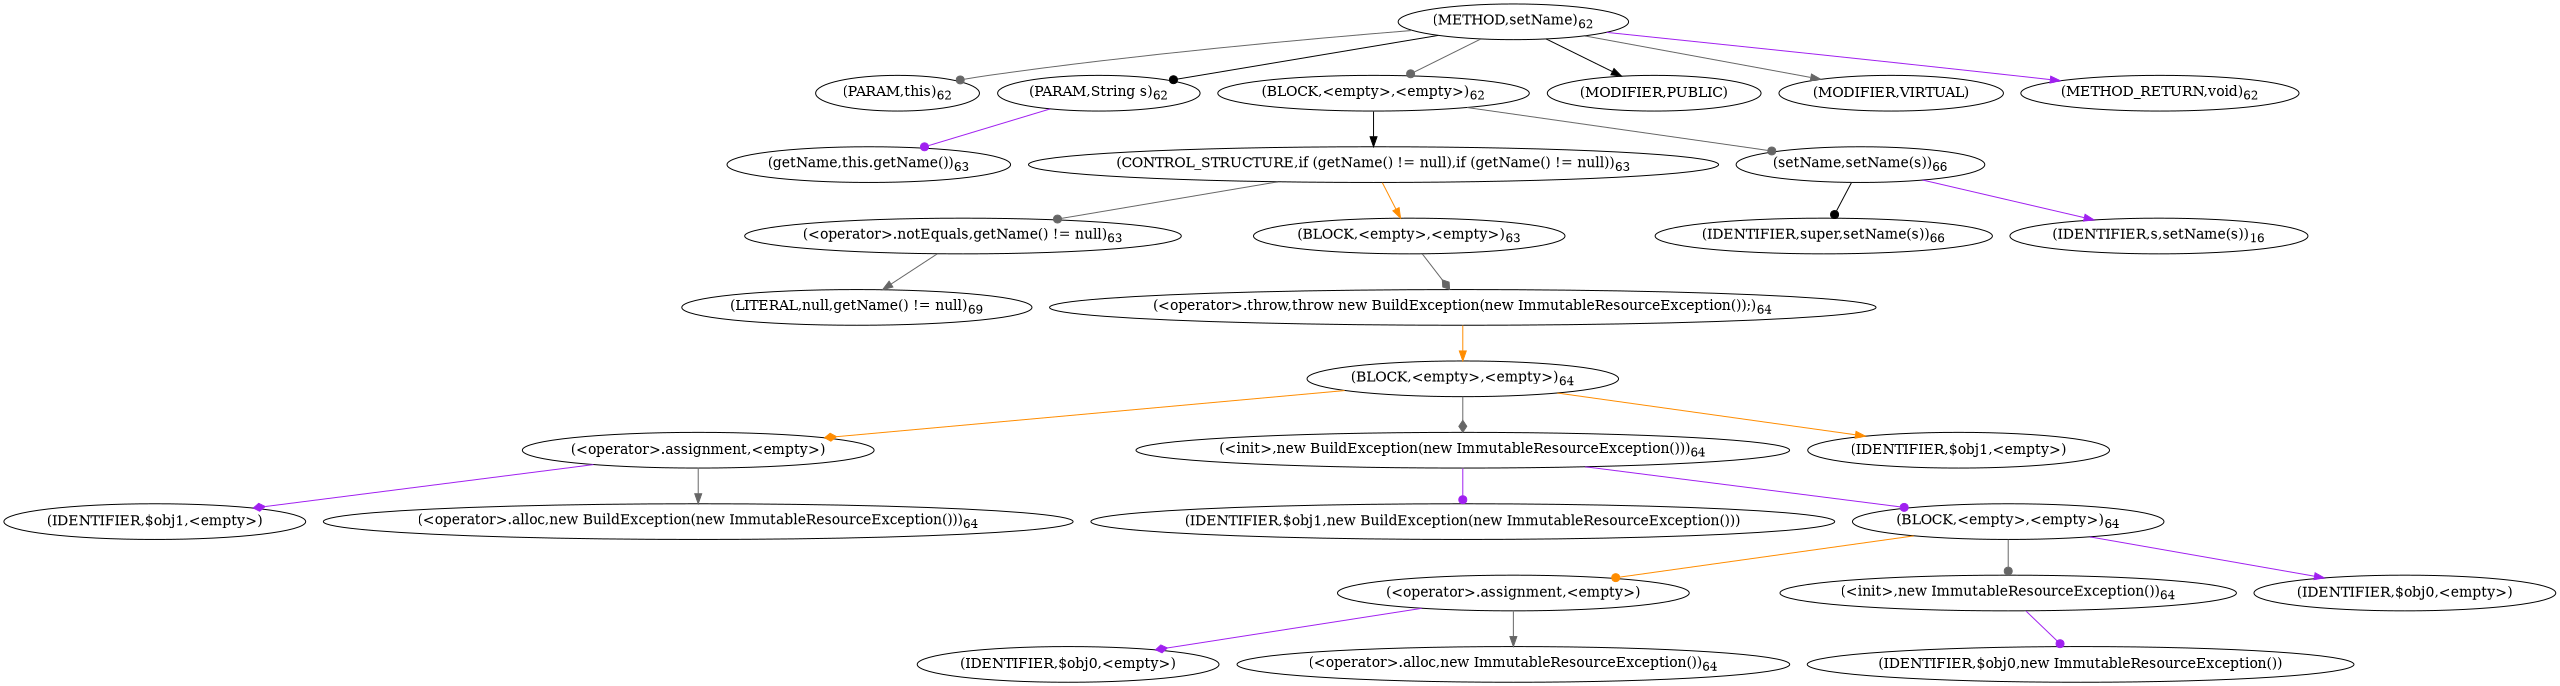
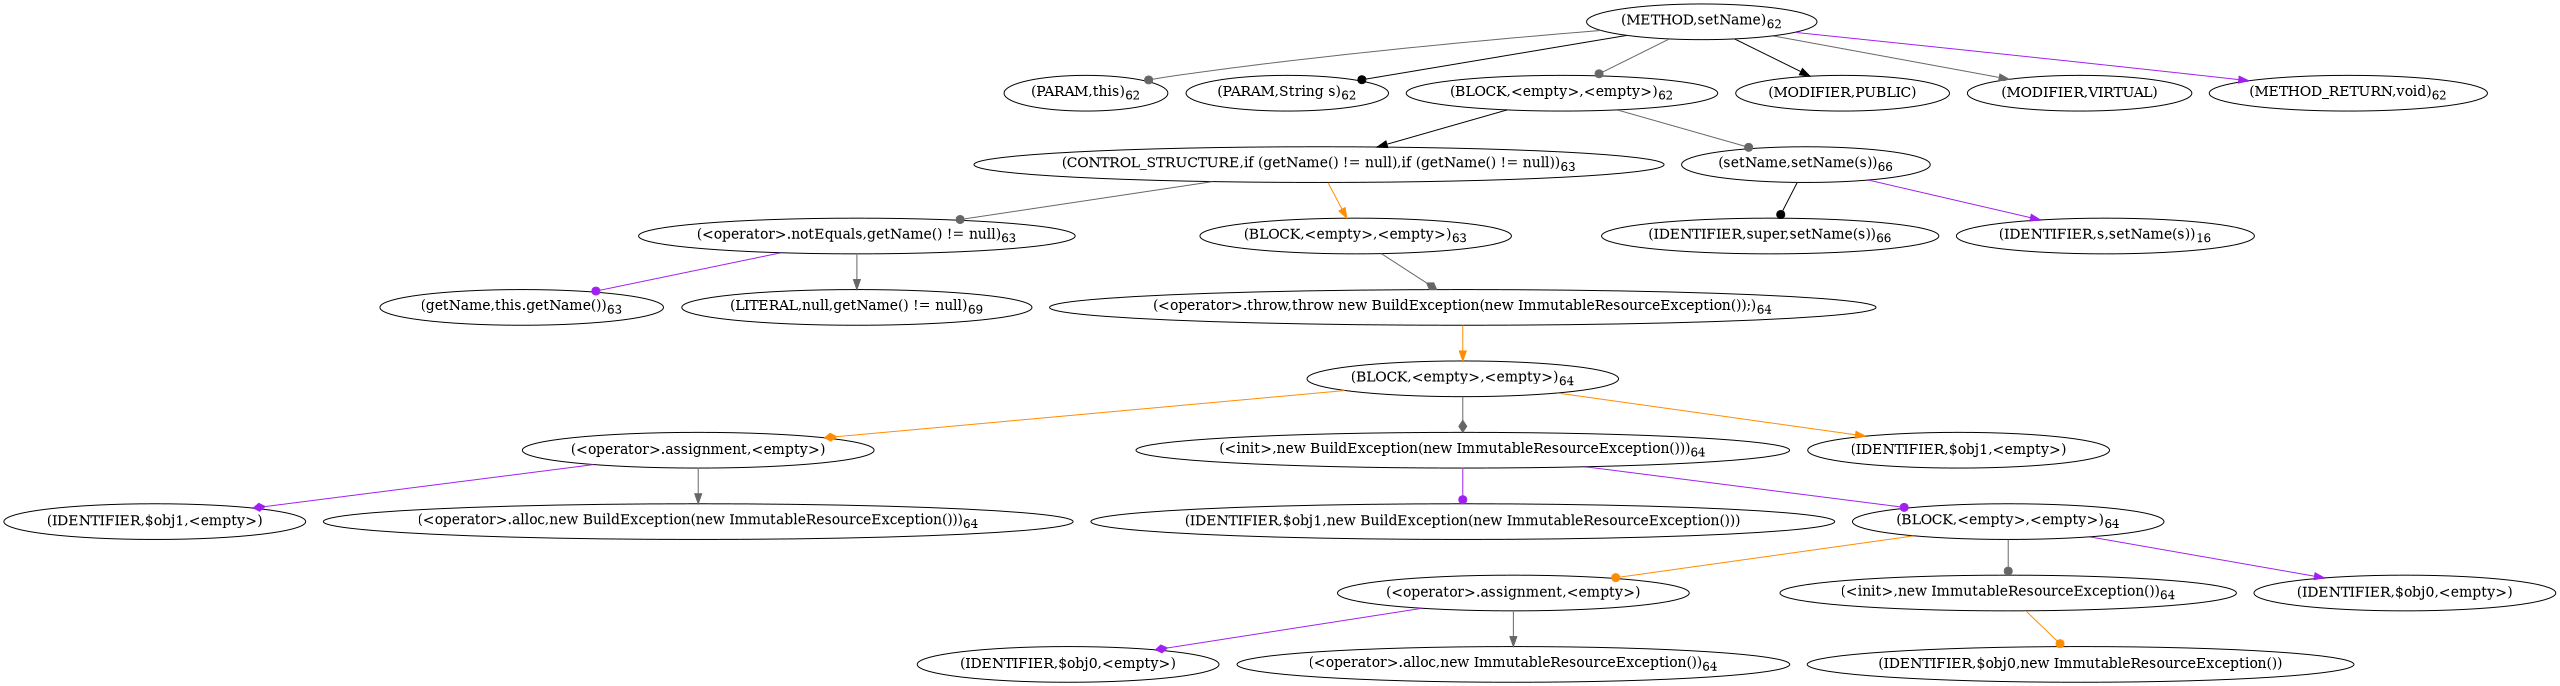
(989, 127) -> (690, 271)
(2042, 626) -> (2042, 626)
